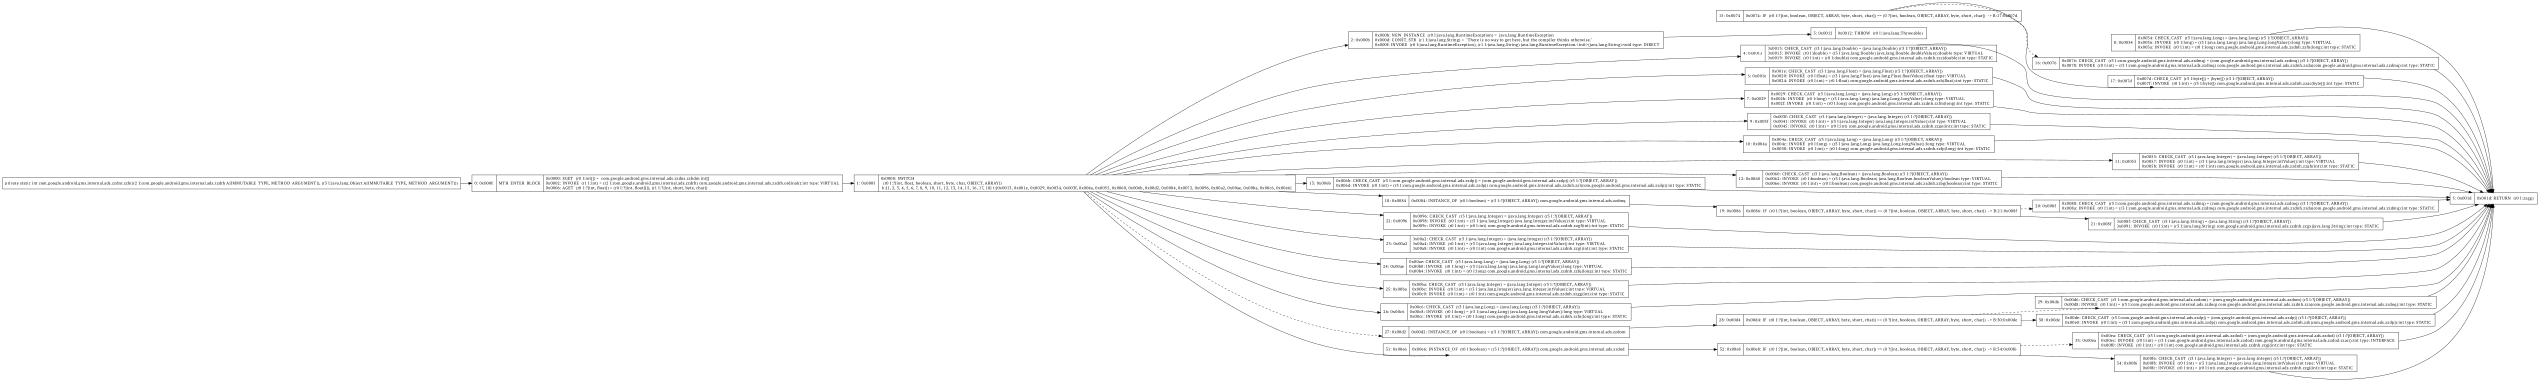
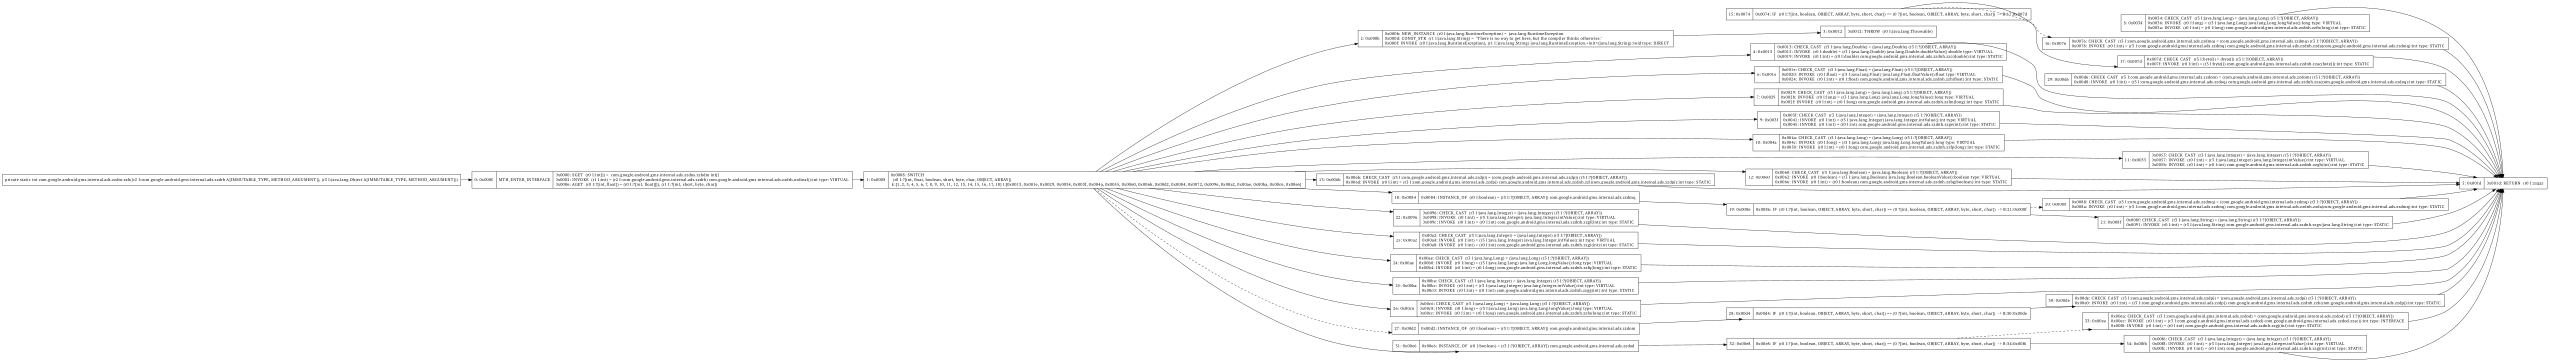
(520, 183) -> (525, 180)
(2034, 311) -> none
